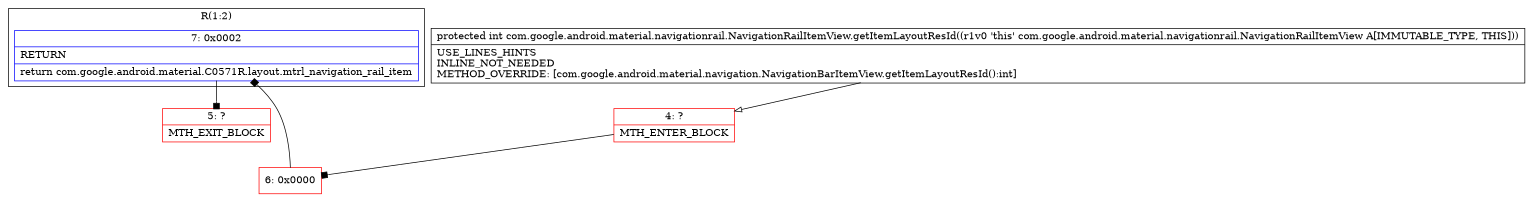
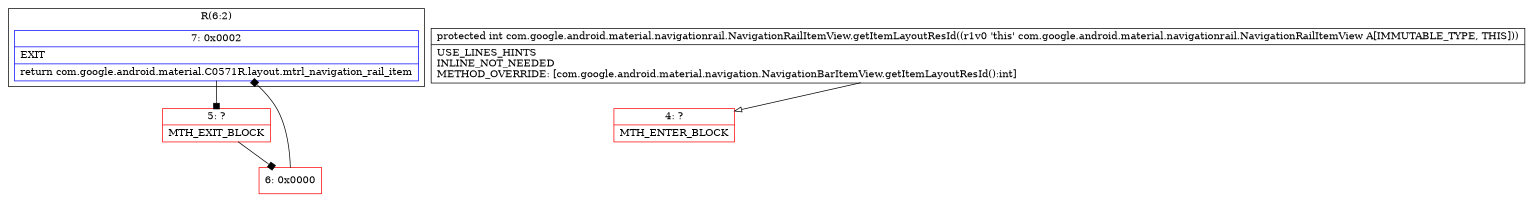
(216, 17) -> (216, 17)
(43, 55) -> (33, 55)
(471, 154) -> (253, 153)
